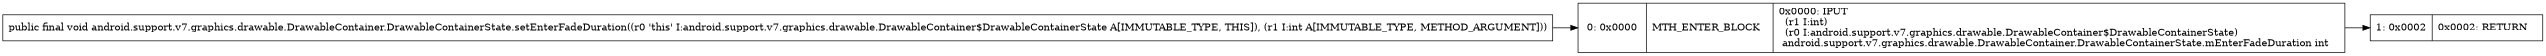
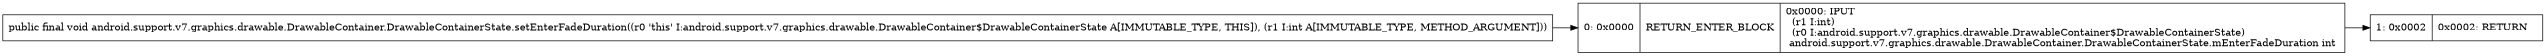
(1706, 27) -> (1710, 27)
